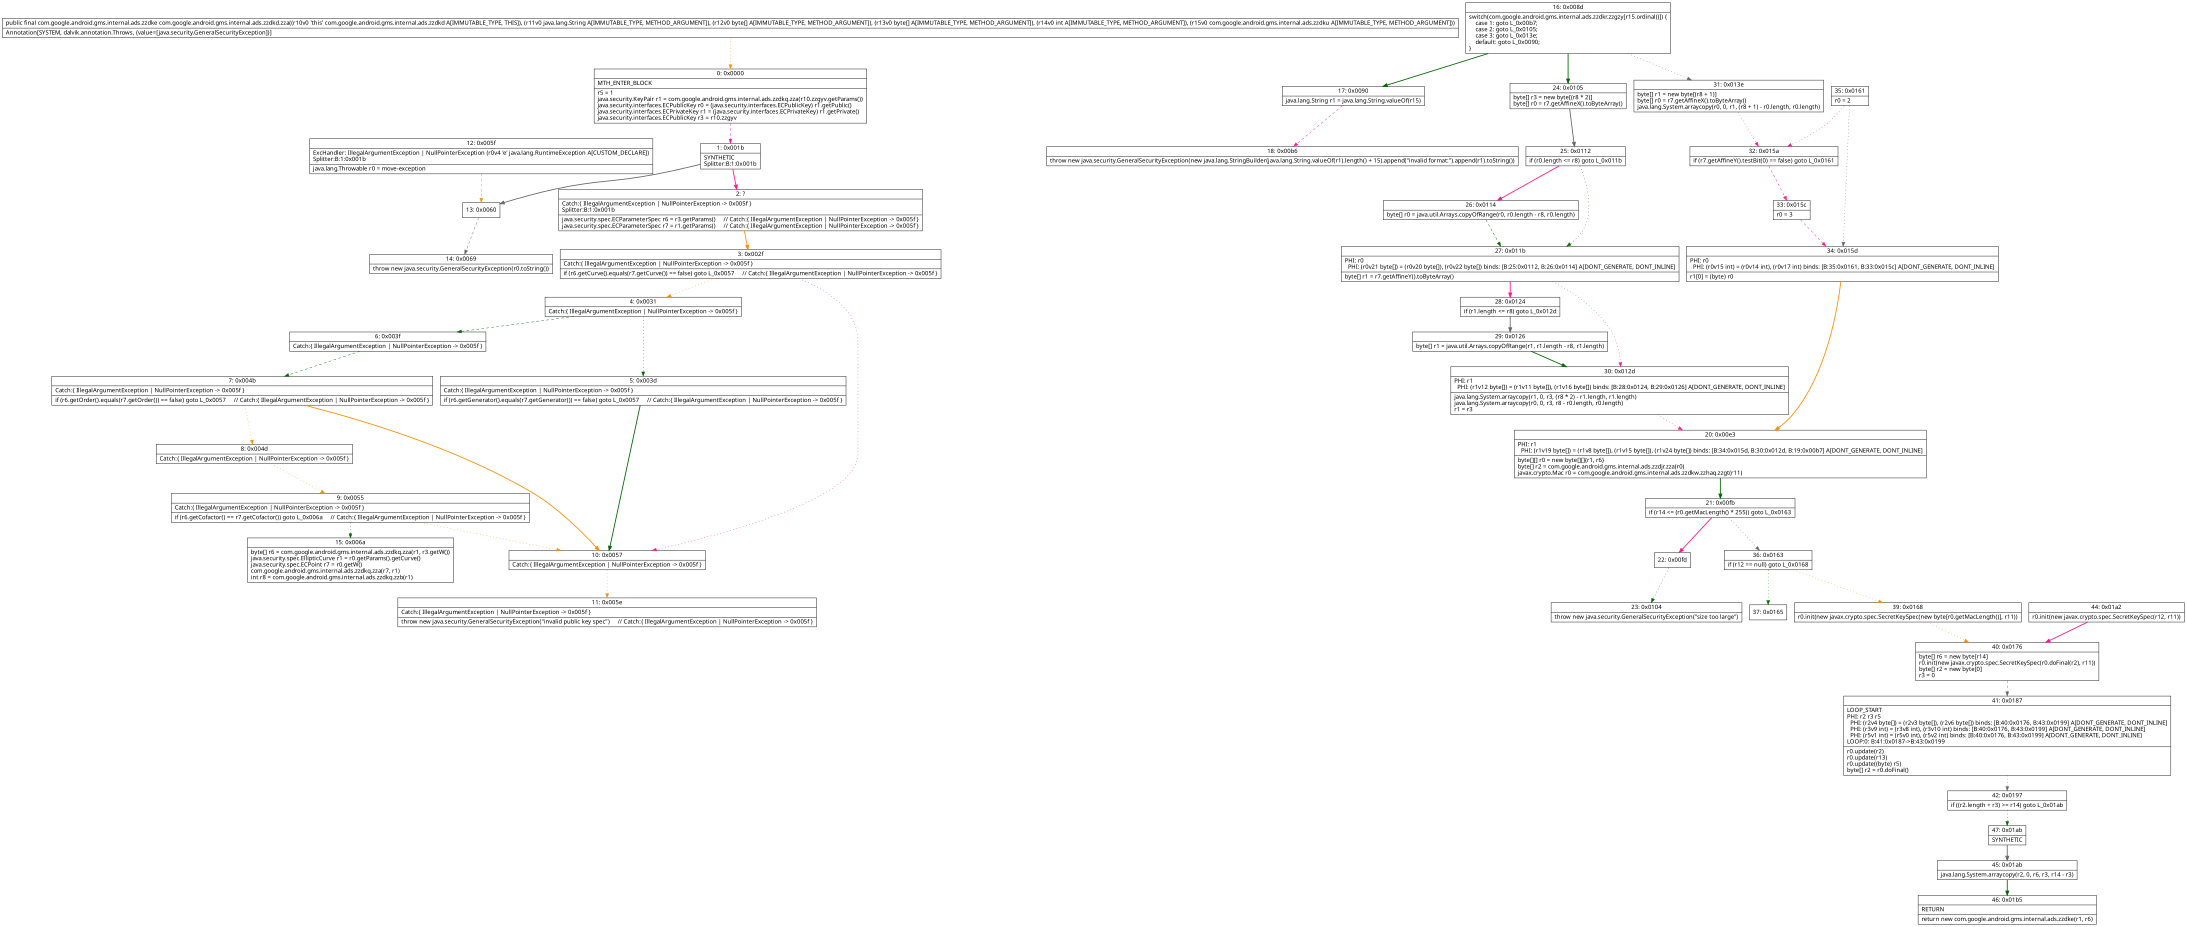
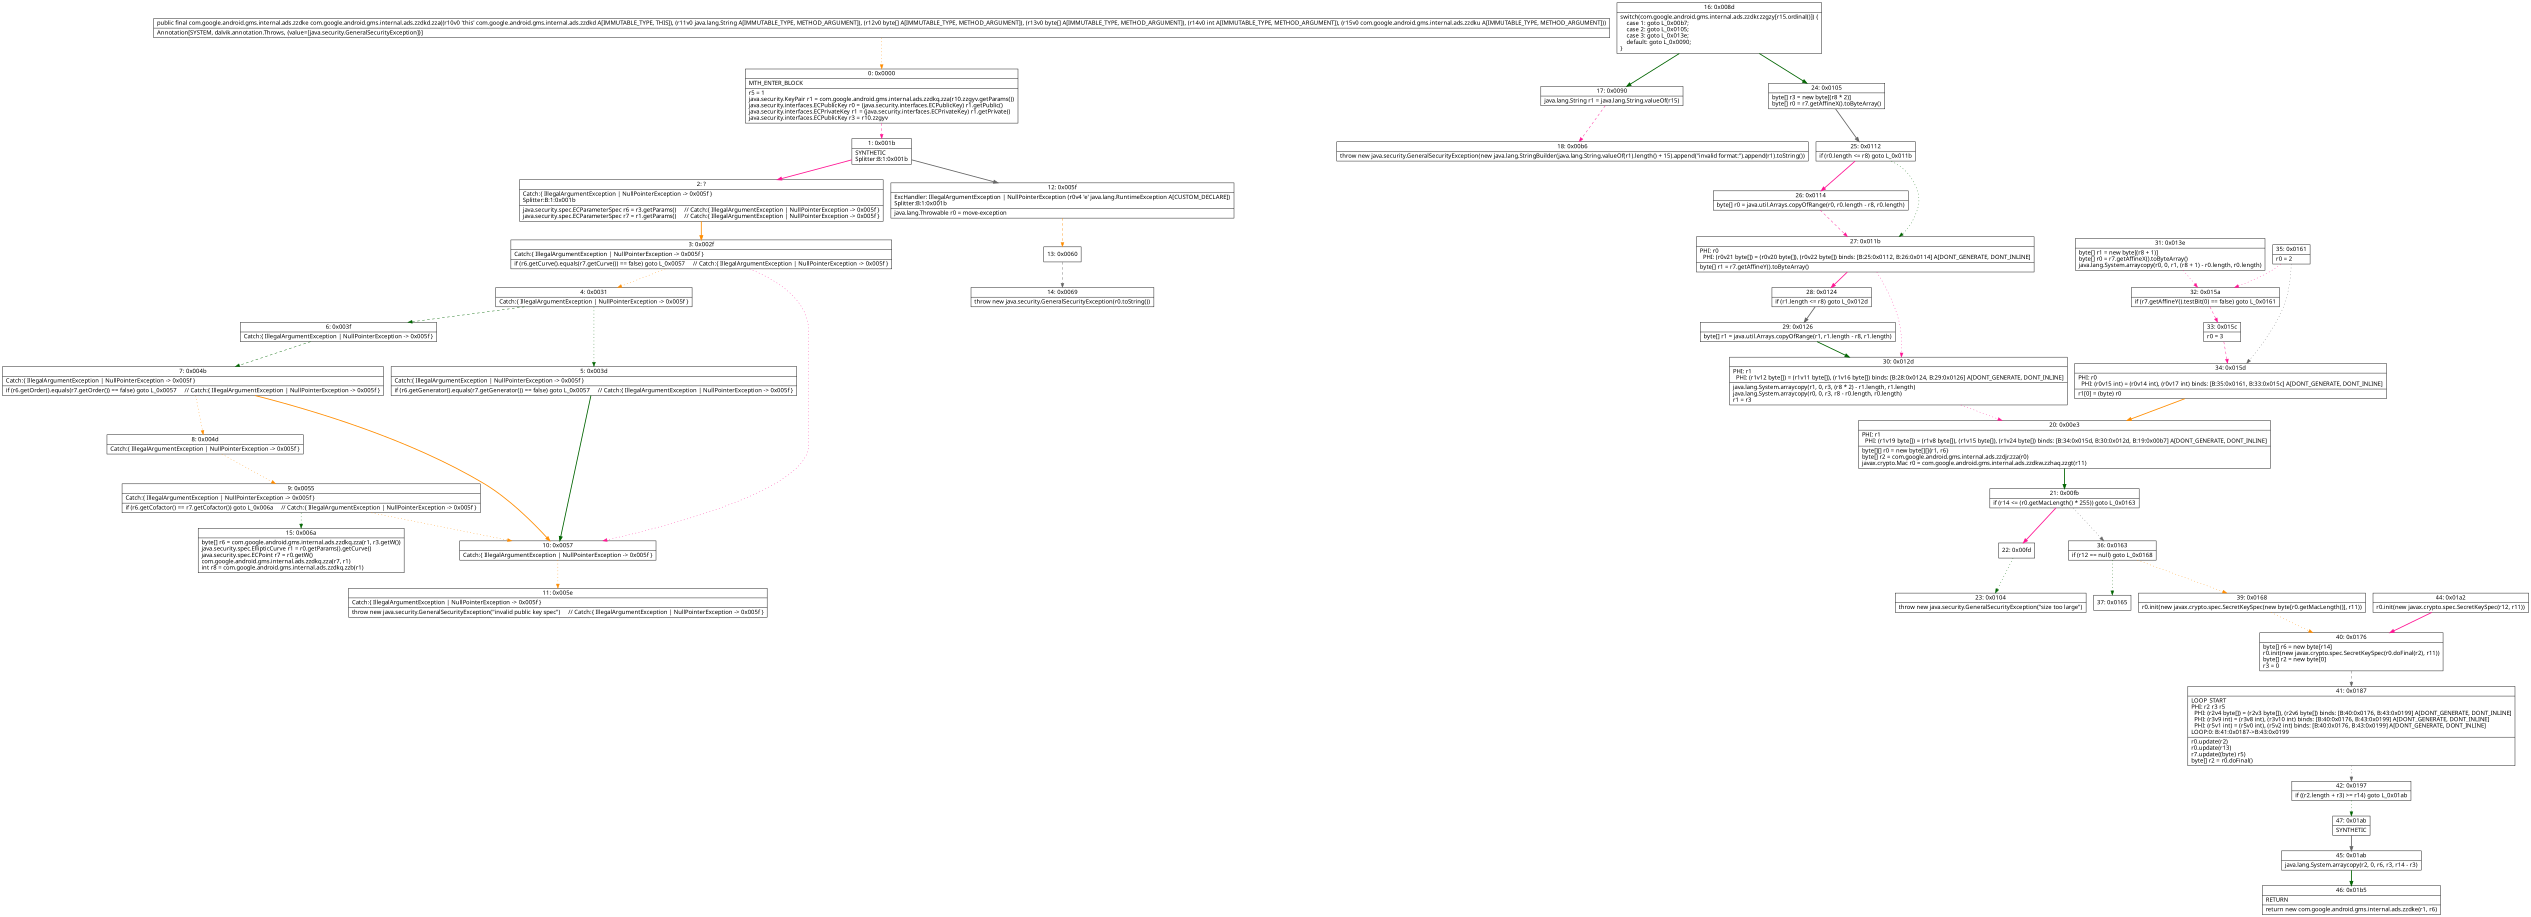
(1658, 66) -> none
(602, 182) -> (953, 171)
(1492, 231) -> (1832, 222)
(1874, 764) -> (2218, 754)
